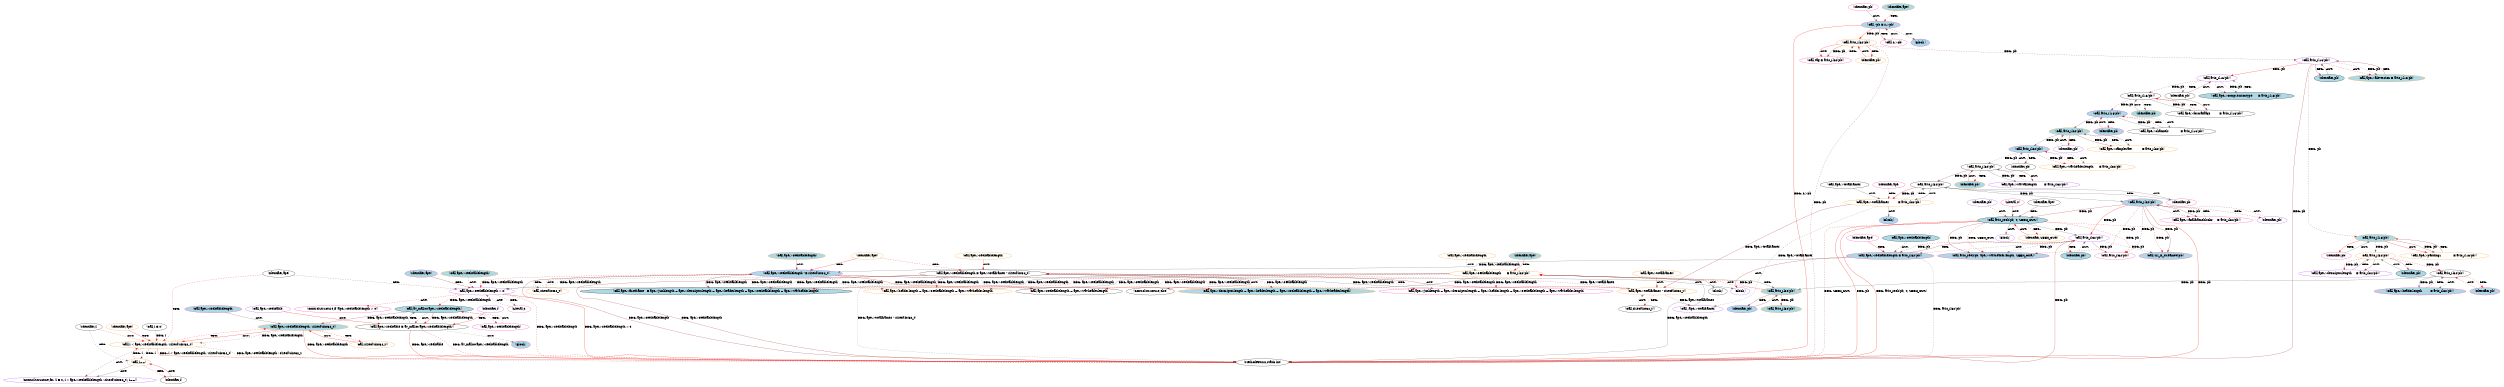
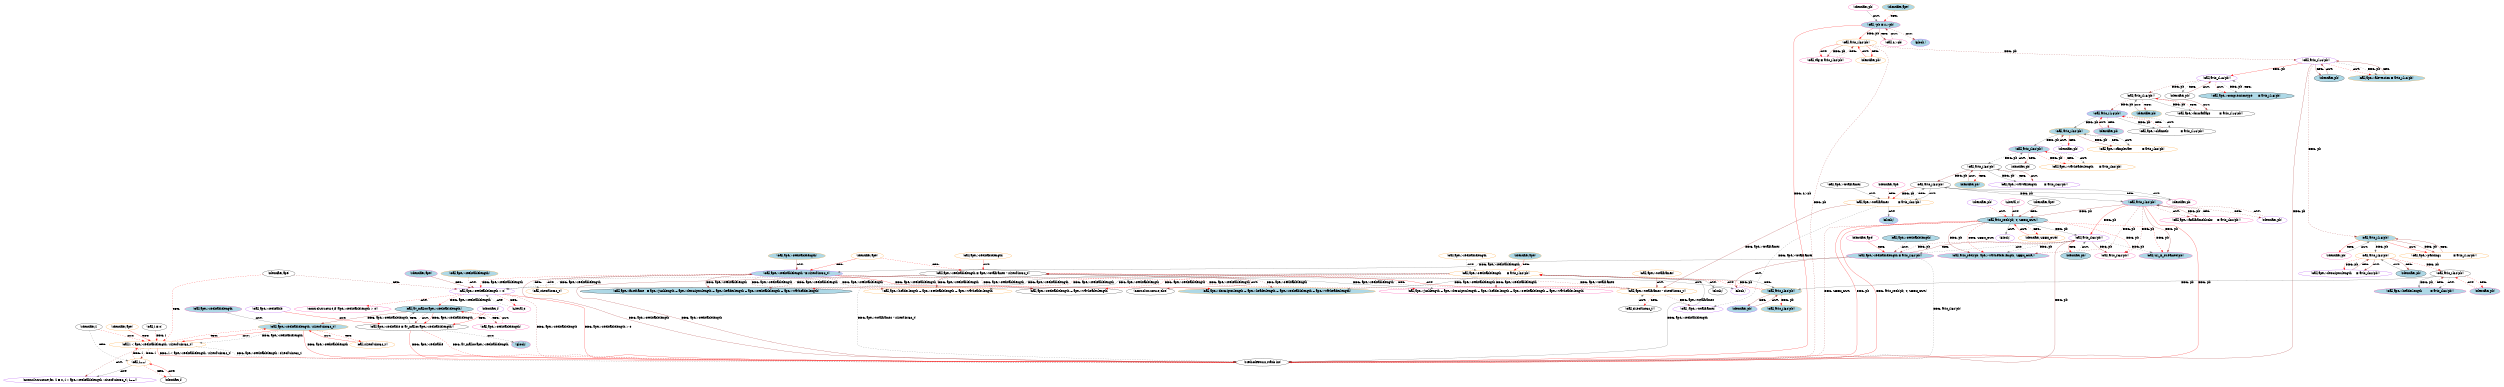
(505, 299) -> (505, 299)
